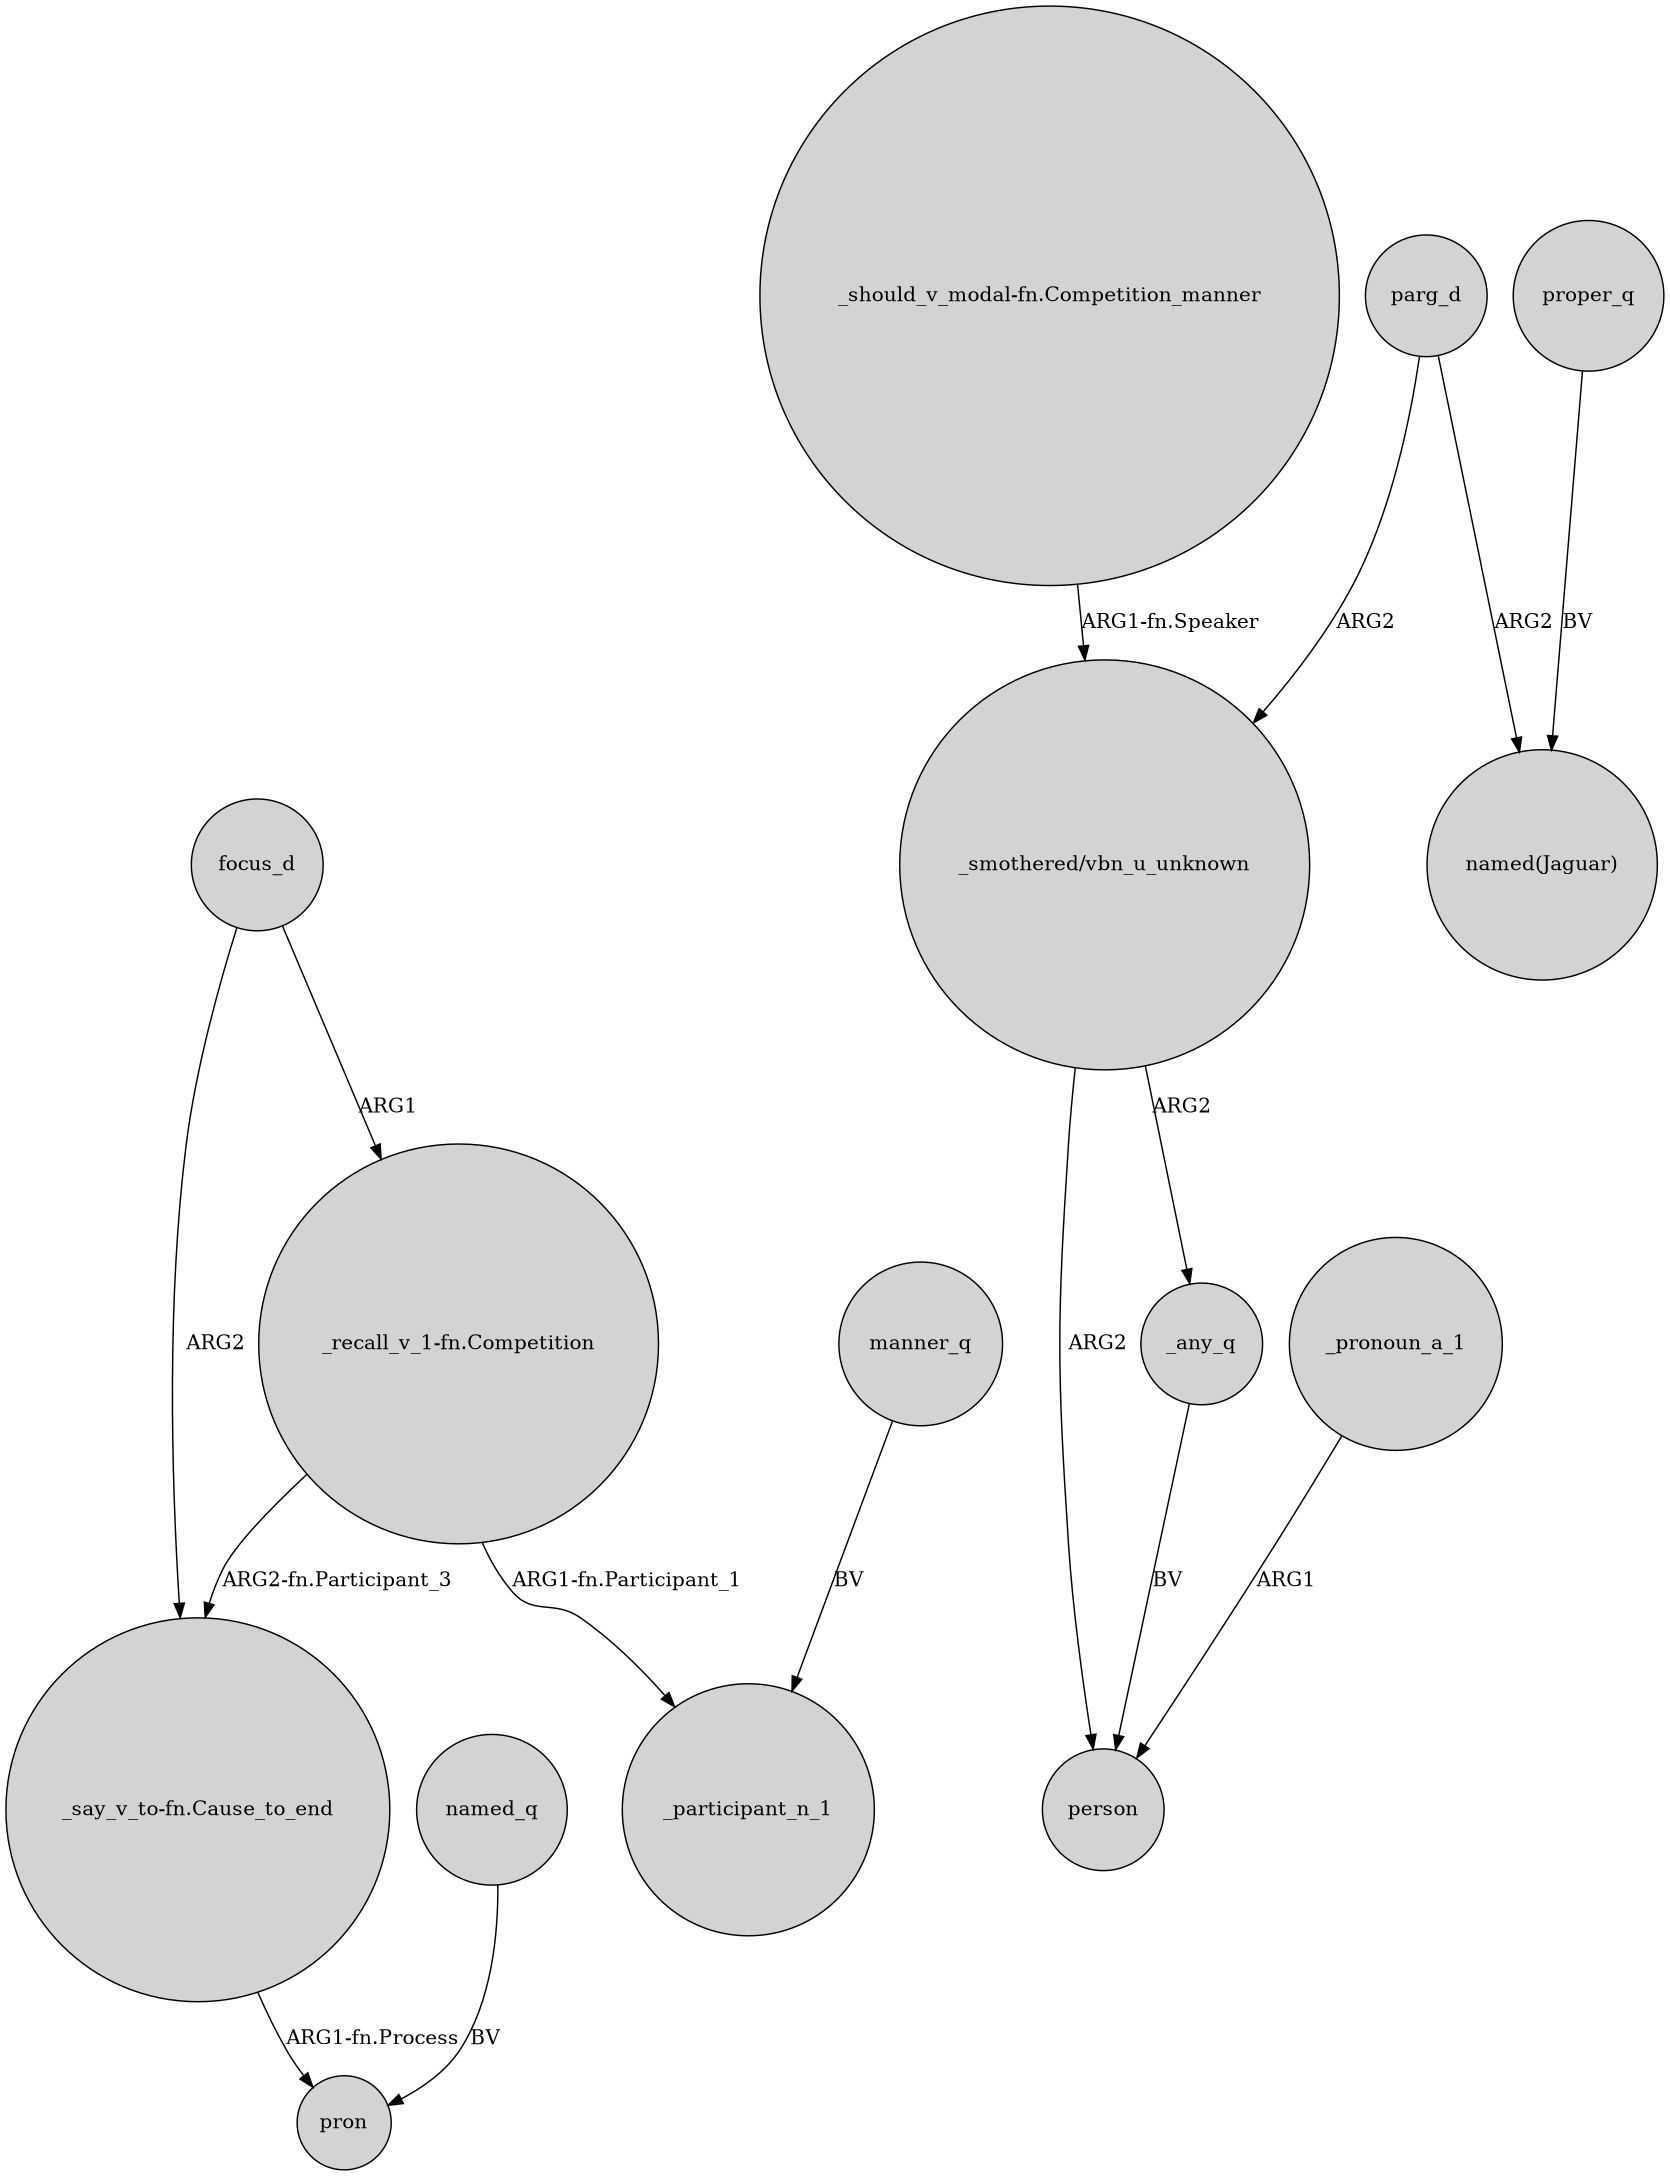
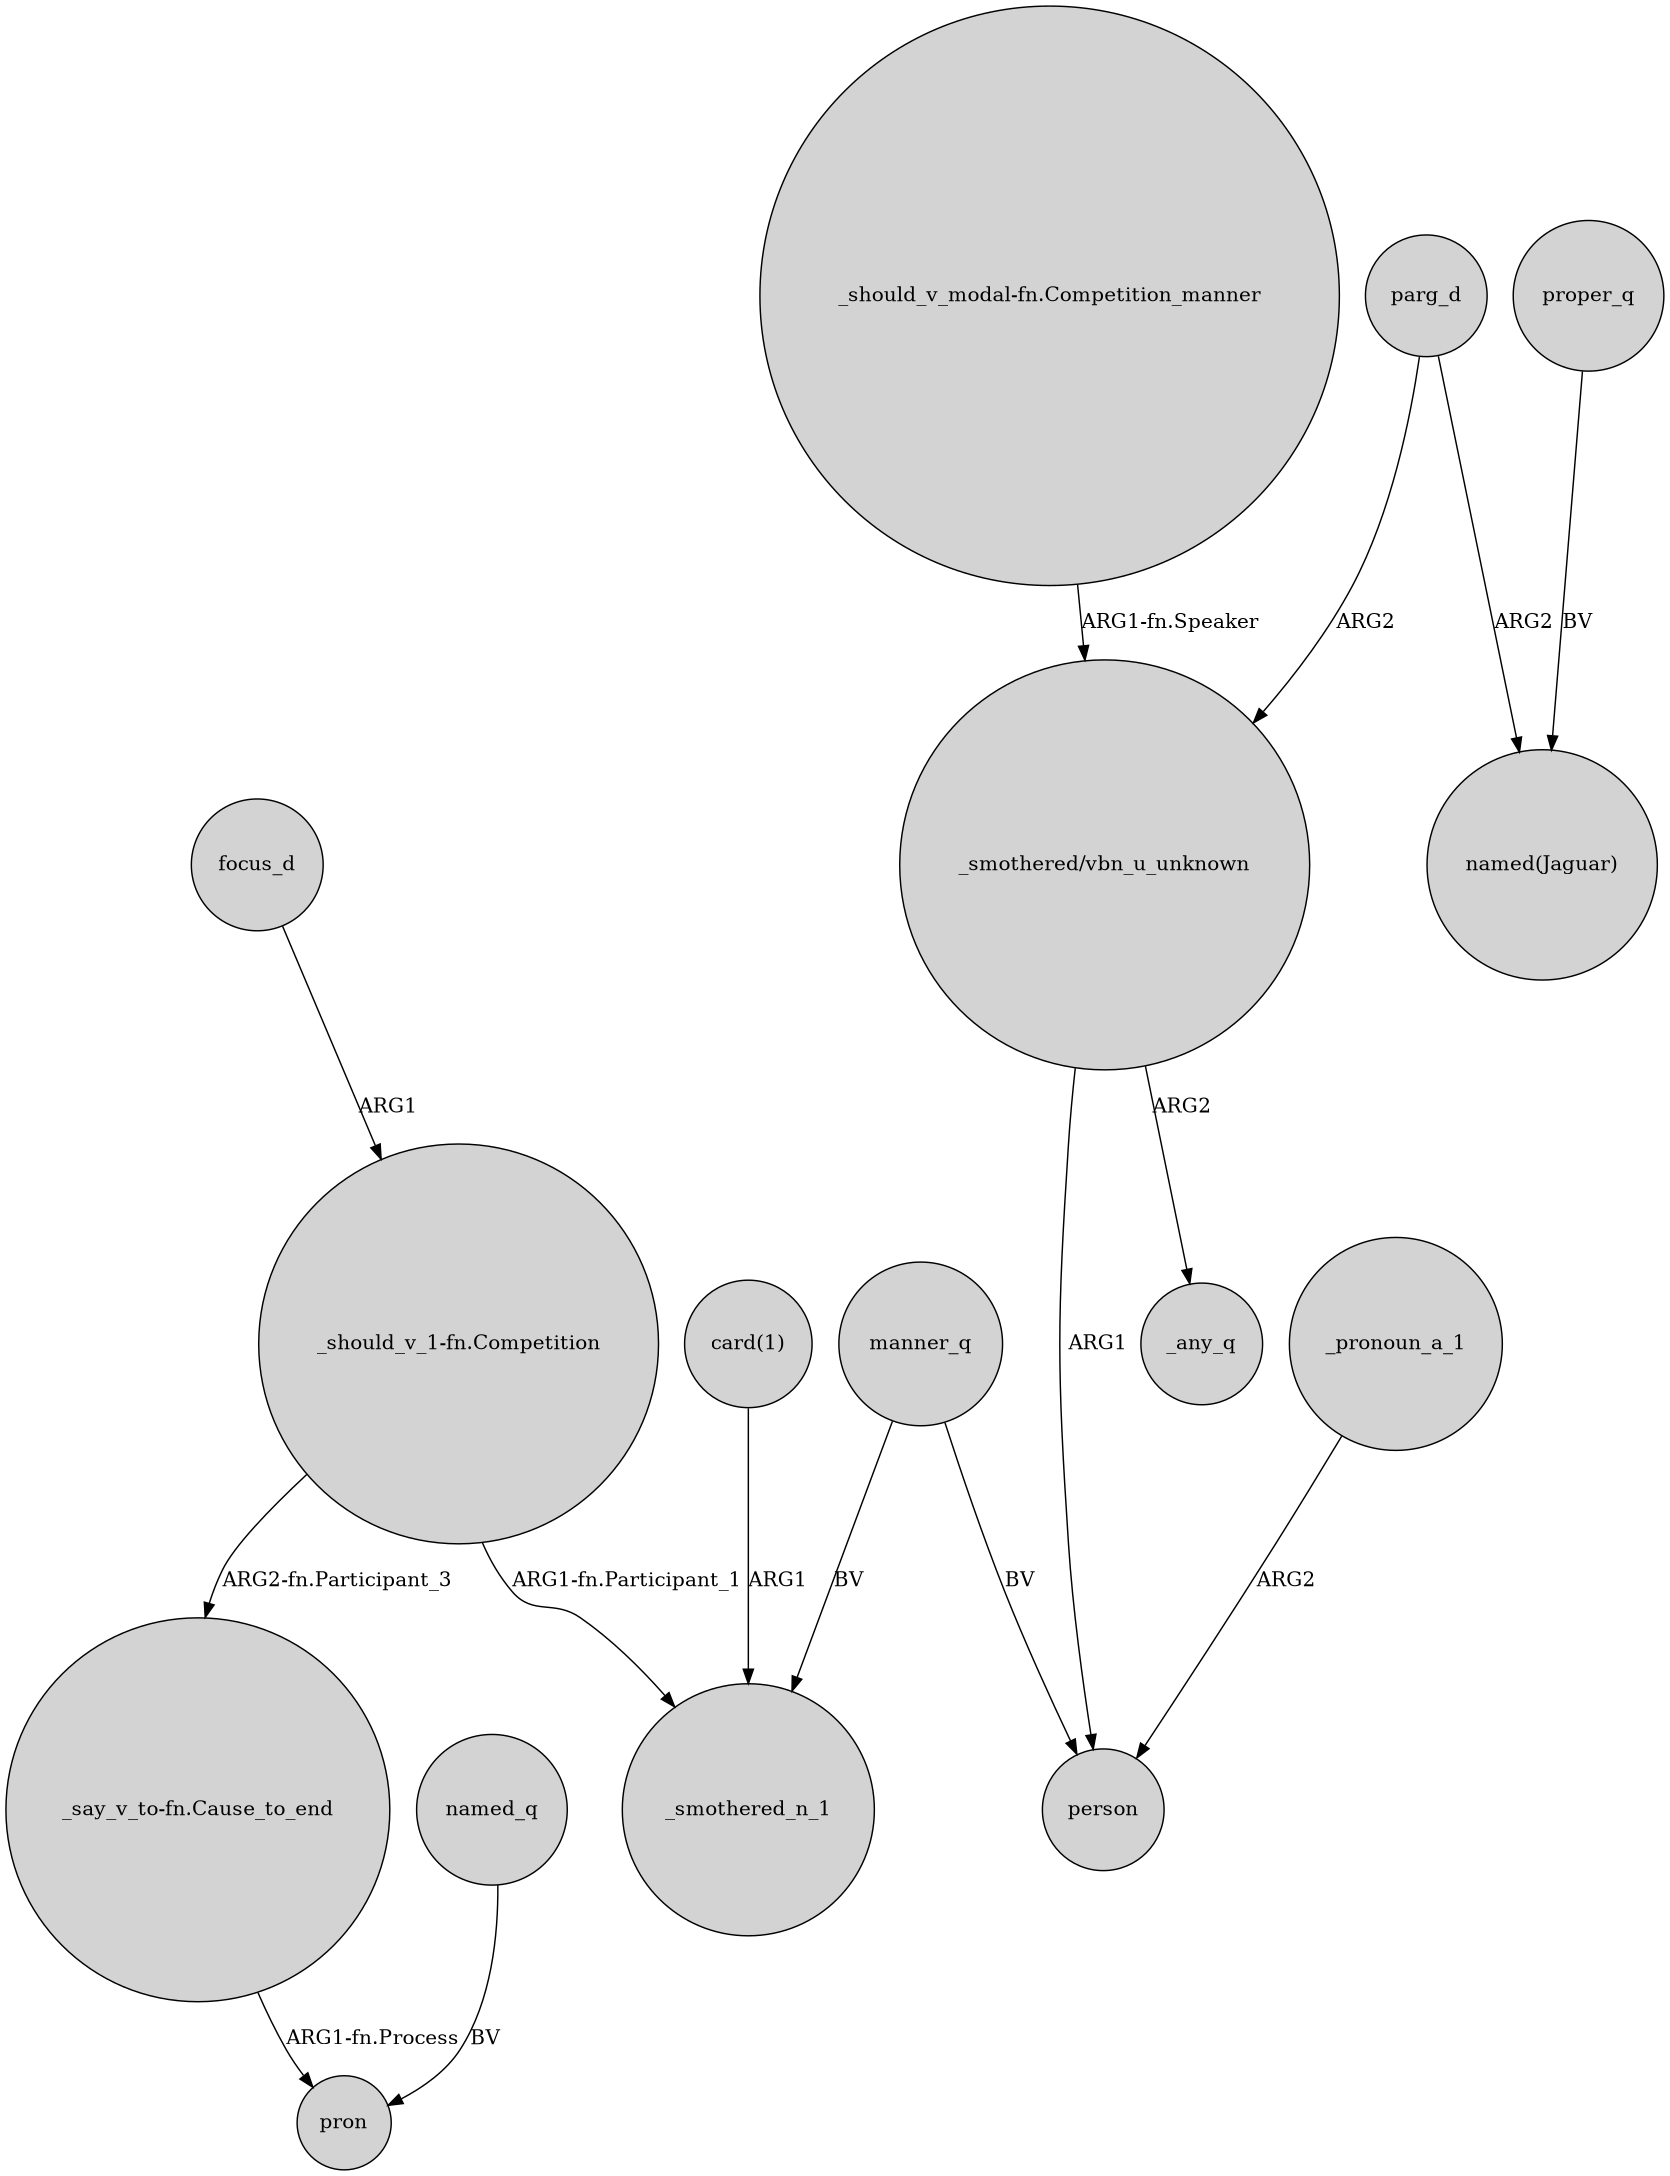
(176, 1262) -> none
(459, 1344) -> (459, 1344)
none -> (748, 1344)
(1098, 1344) -> (1098, 1344)
(1154, 1570) -> (1002, 1584)
(1286, 1581) -> (1286, 1581)
(748, 1810) -> (748, 1810)
